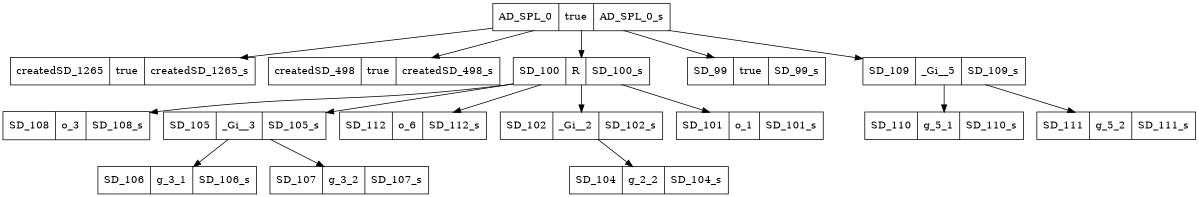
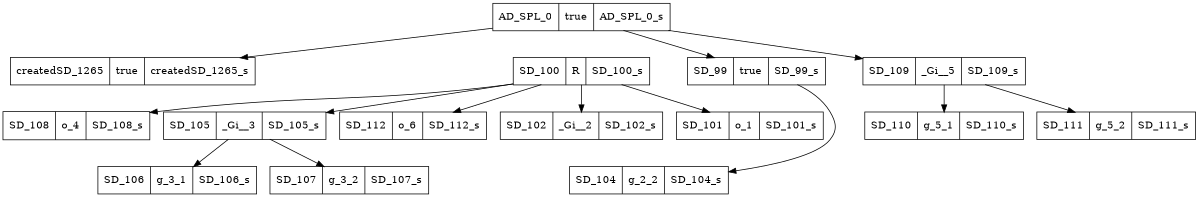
(581, 40) -> none
(384, 71) -> none
(71, 125) -> (71, 125)
(612, 151) -> (819, 148)
